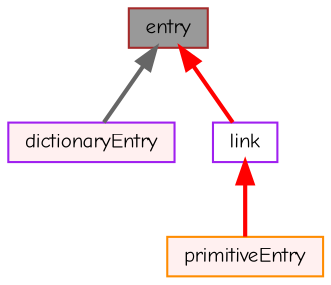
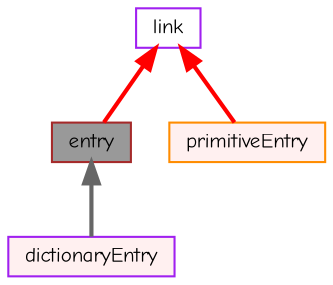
(213, 94) -> (124, 94)
